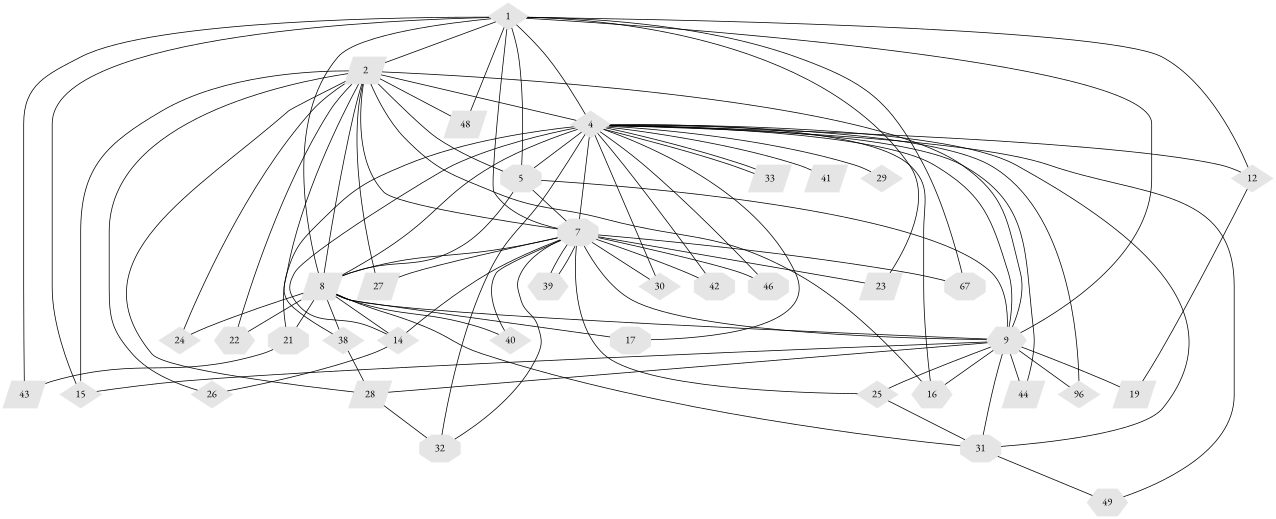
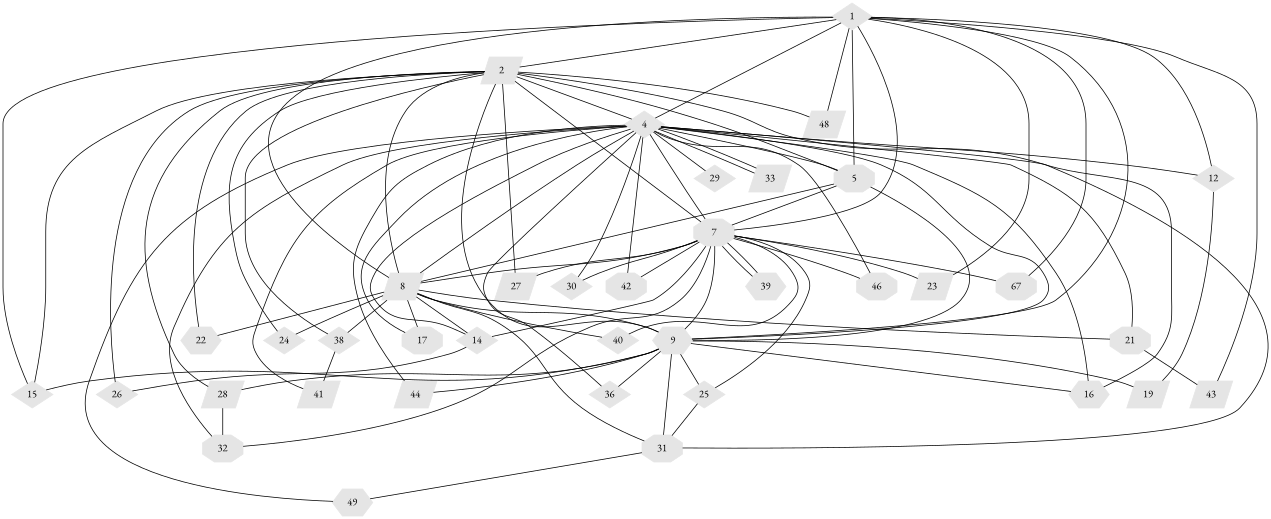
(355, 365) -> (329, 366)
(1079, 394) -> (610, 394)
